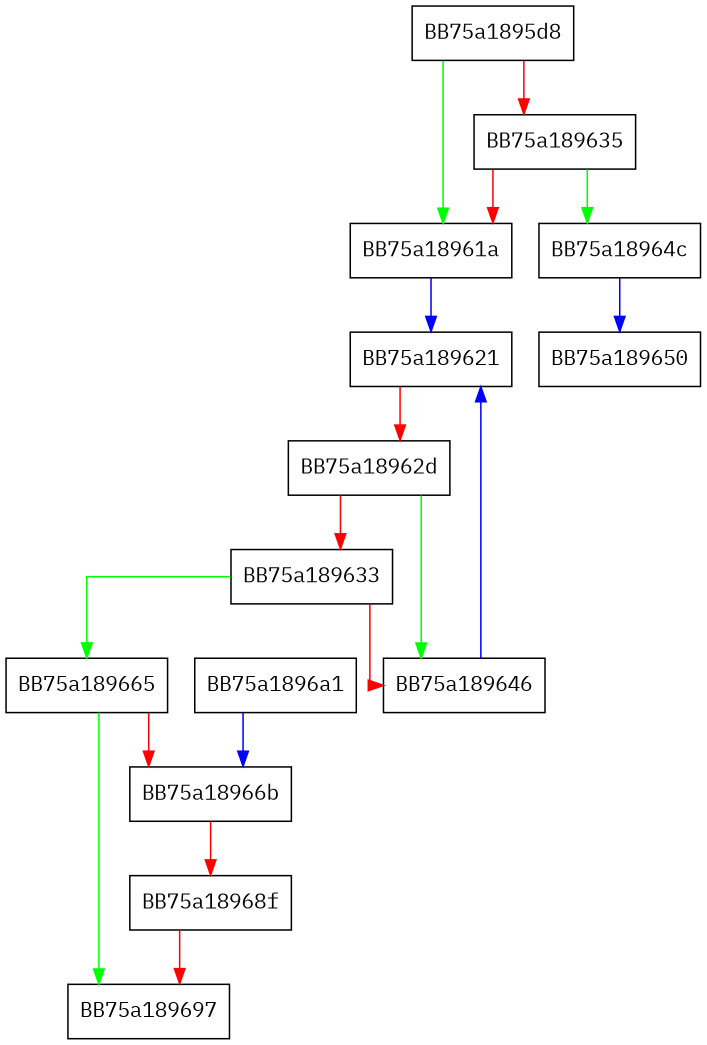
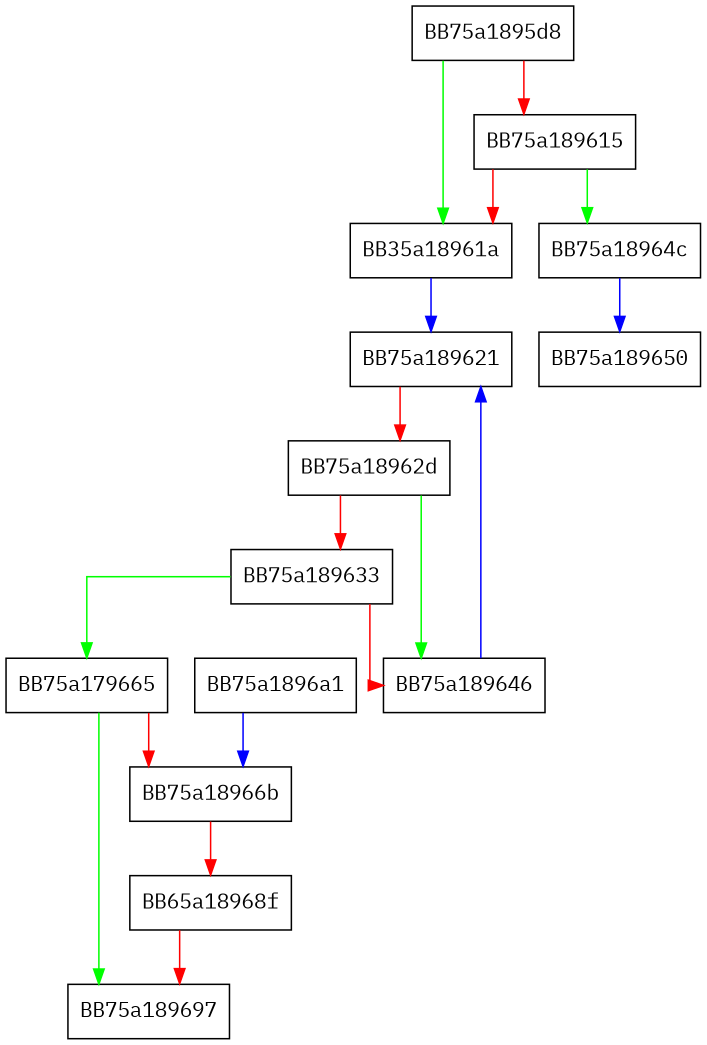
(555, 142) -> (555, 142)
(431, 251) -> (431, 251)
(87, 685) -> (87, 685)
(211, 903) -> (211, 903)
